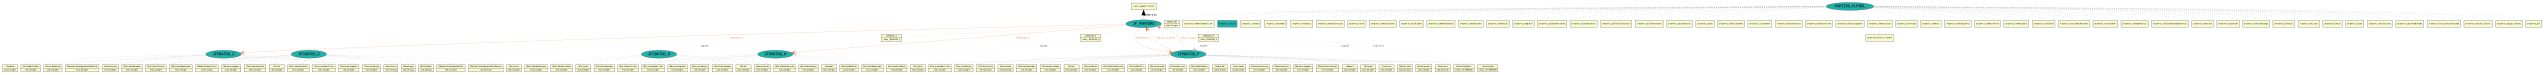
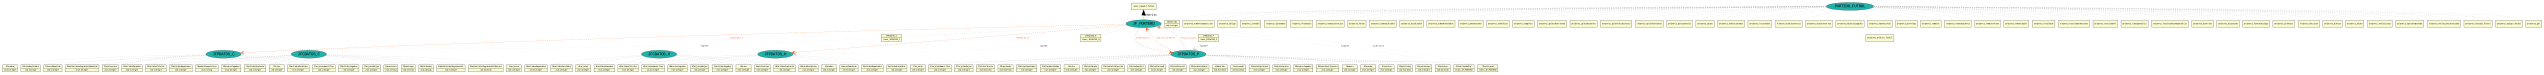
(1227, 24) -> (1227, 24)
